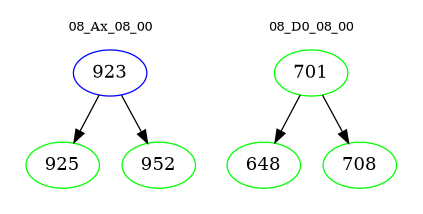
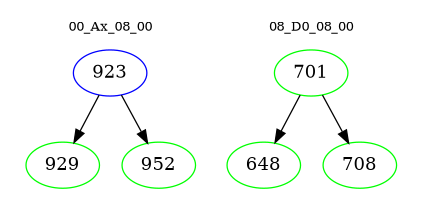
(111, 28) -> (111, 28)
(63, 165) -> (63, 165)
